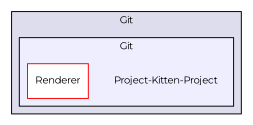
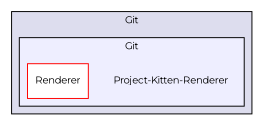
(166, 81) -> (171, 81)
